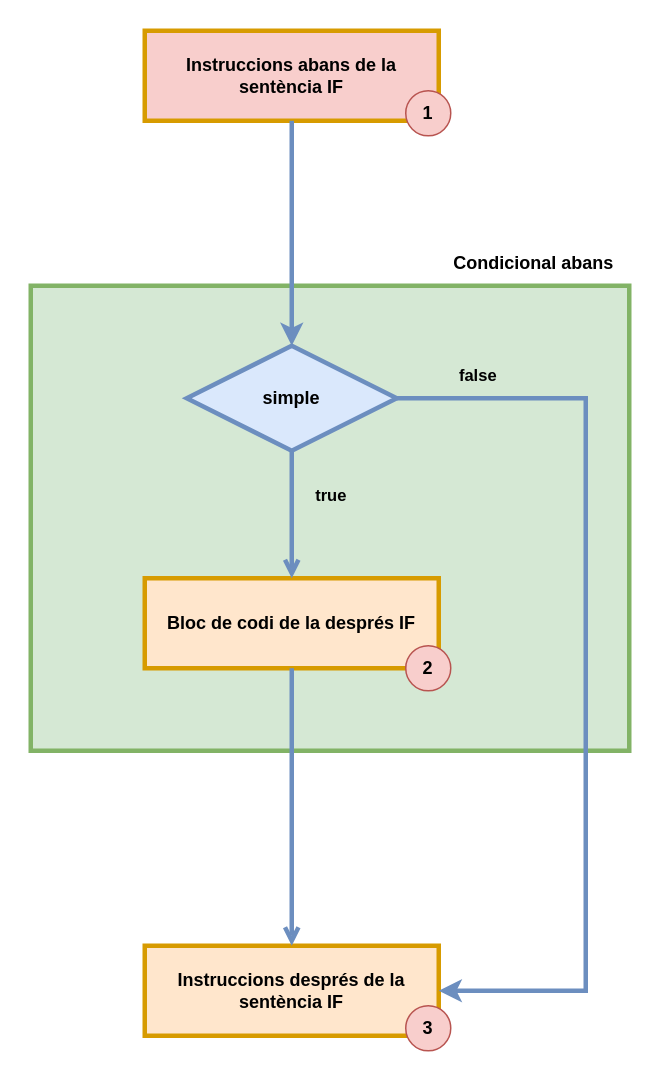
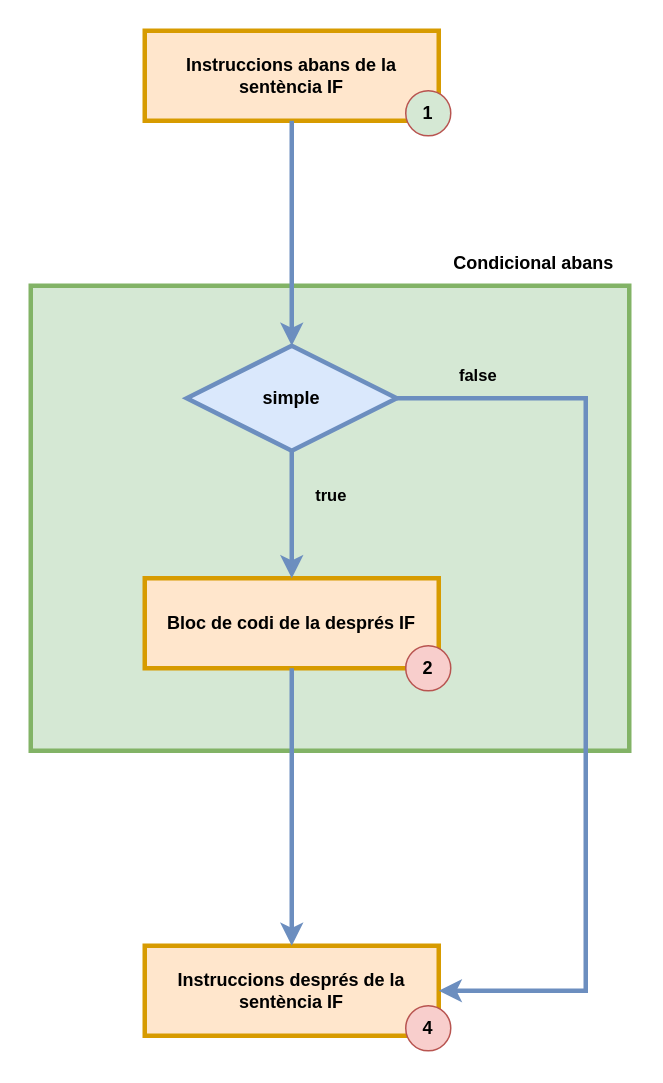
(292, 76) -> (292, 76)
(428, 113) -> (428, 113)
(292, 560) -> (292, 560)
(292, 928) -> (292, 928)
(428, 1028) -> (428, 1028)
